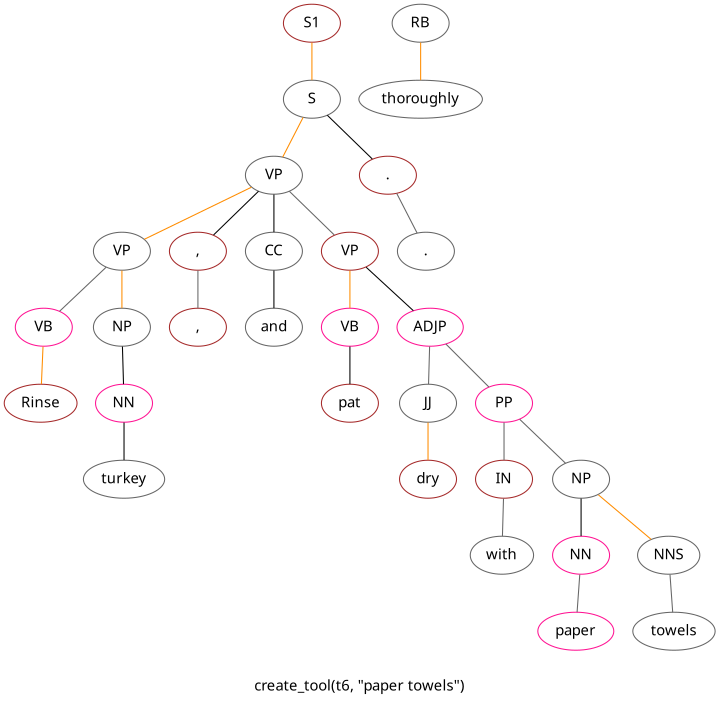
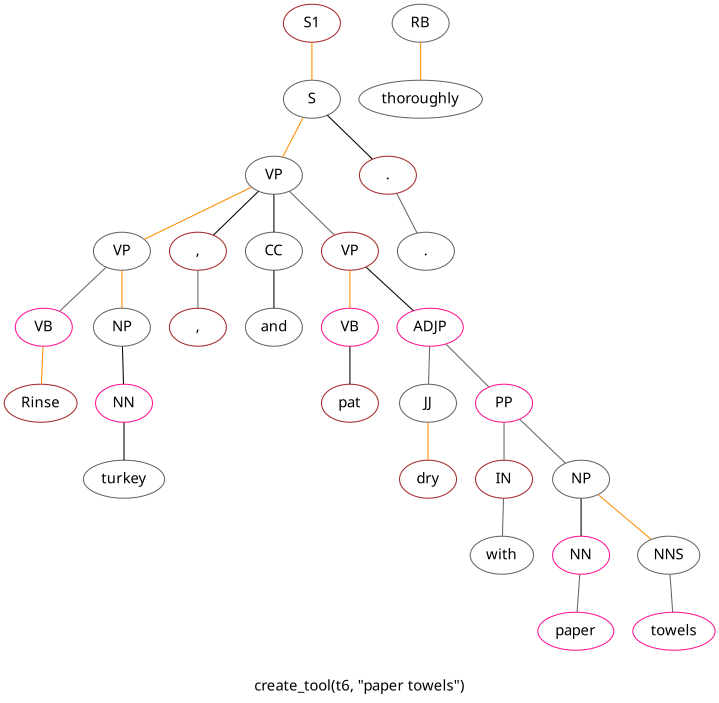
(674, 631) -> (674, 631)
